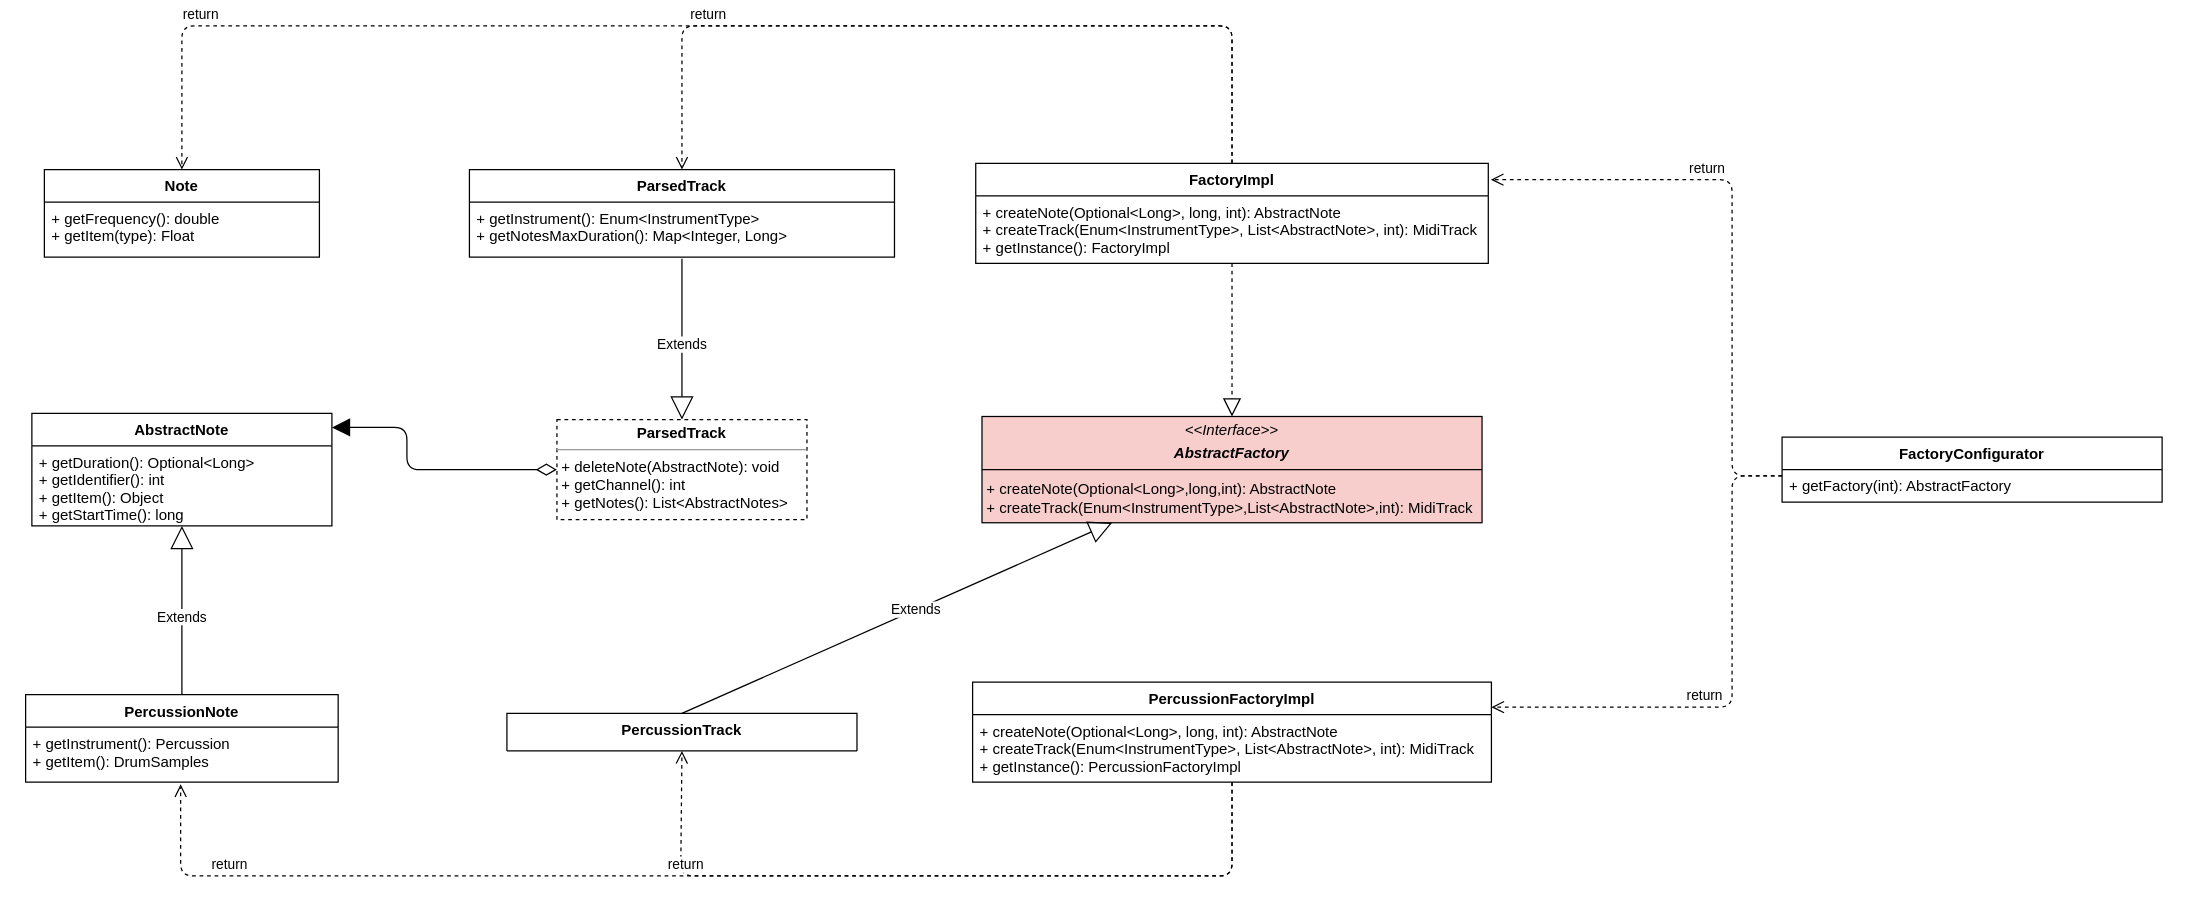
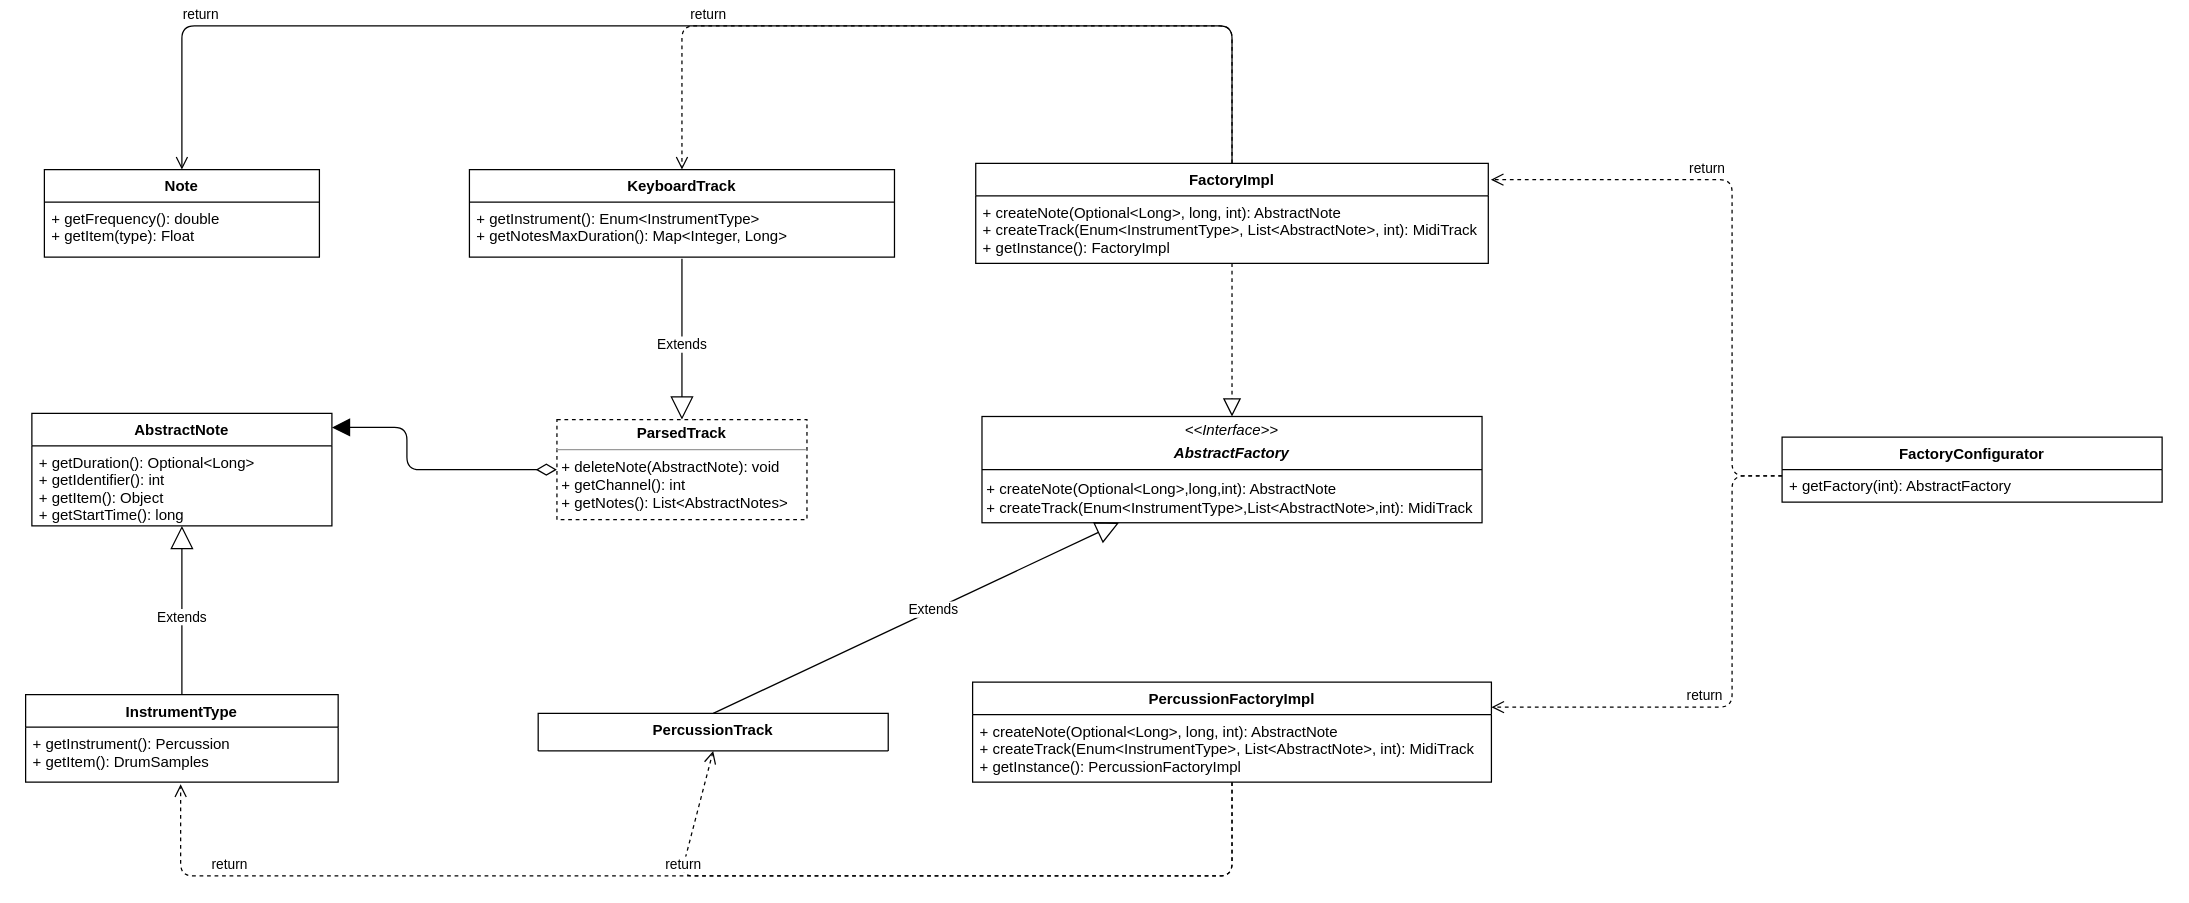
(368, 26) -> (368, 26)
(681, 186) -> (681, 186)
(1232, 469) -> (1232, 469)
(181, 711) -> (181, 711)
(682, 732) -> (713, 732)
